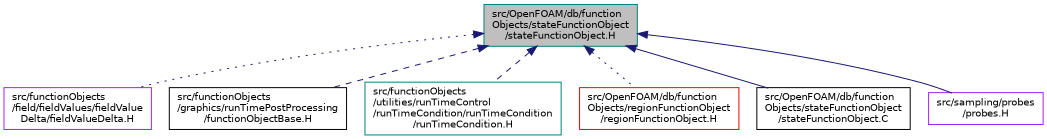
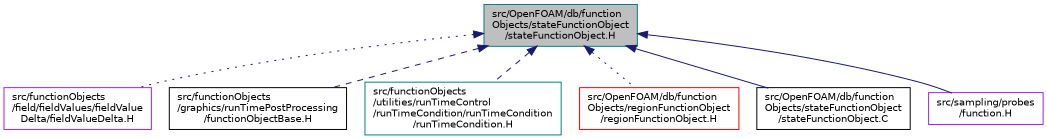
(986, 109) -> (986, 109)
